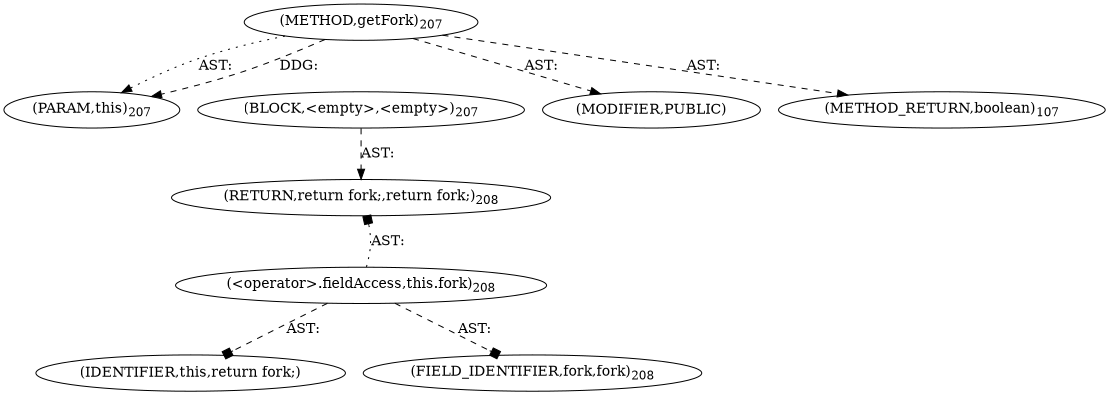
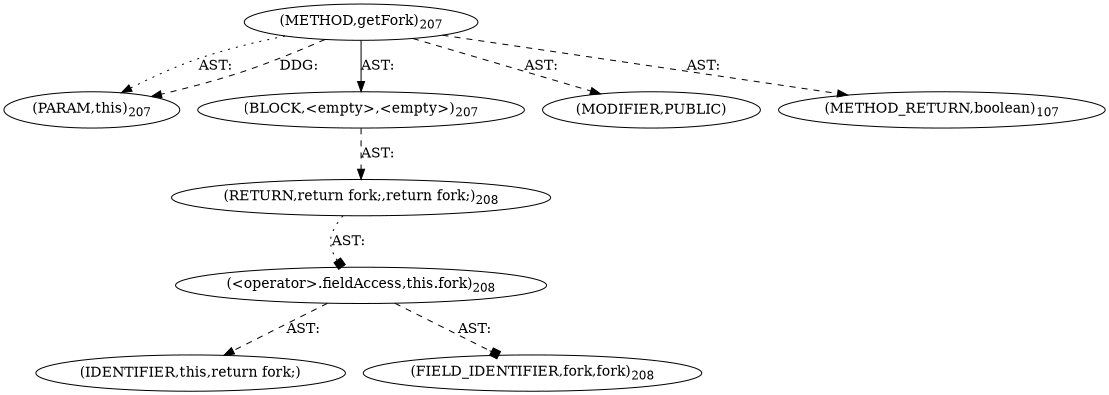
none -> (361, 61)
(370, 247) -> (331, 236)
(280, 327) -> (280, 327)
